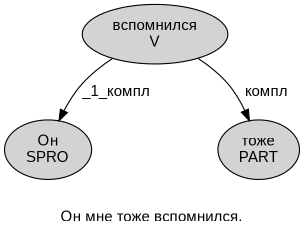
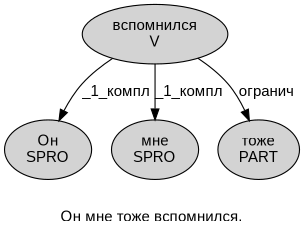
(267, 92) -> (267, 92)
none -> (155, 150)
